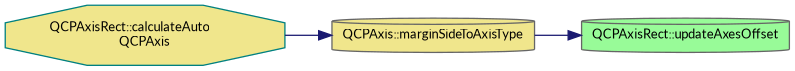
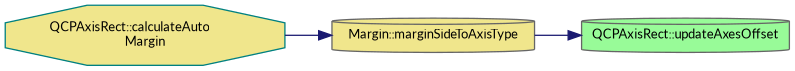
(145, 35) -> (145, 35)
(433, 35) -> (433, 35)
